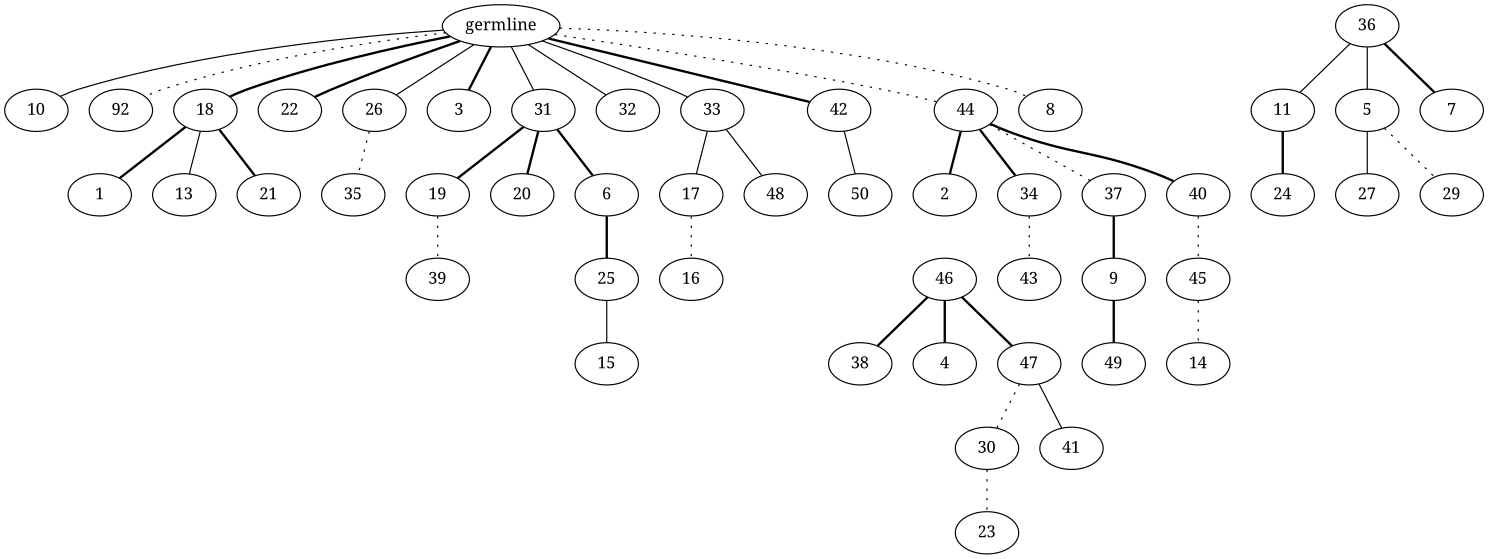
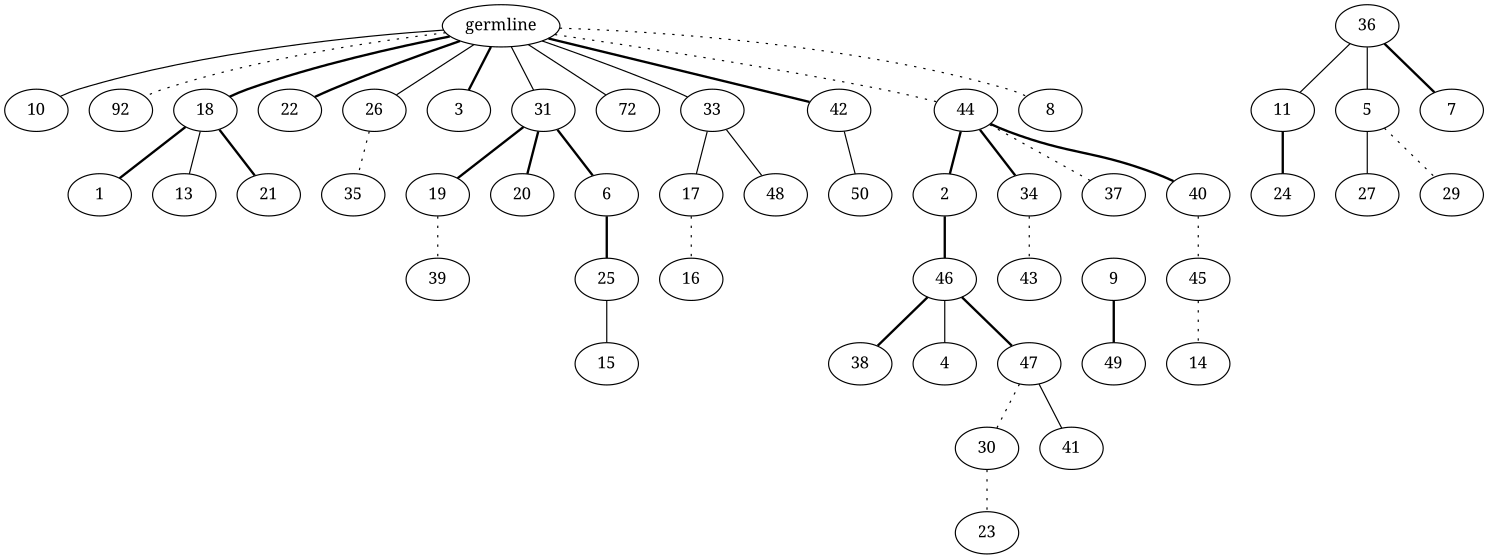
(628, 110) -> (628, 110)
none -> (945, 237)
(1114, 237) -> none
(945, 322) -> (945, 322)
